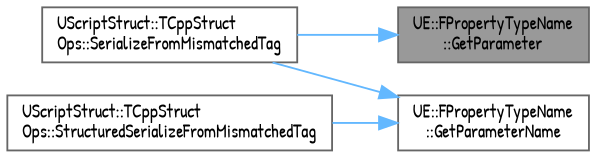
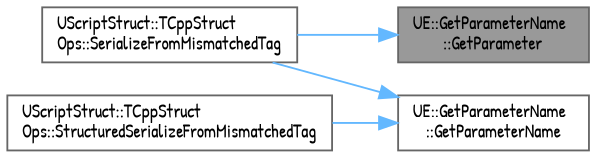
(494, 35) -> (494, 35)
(494, 123) -> (494, 123)
